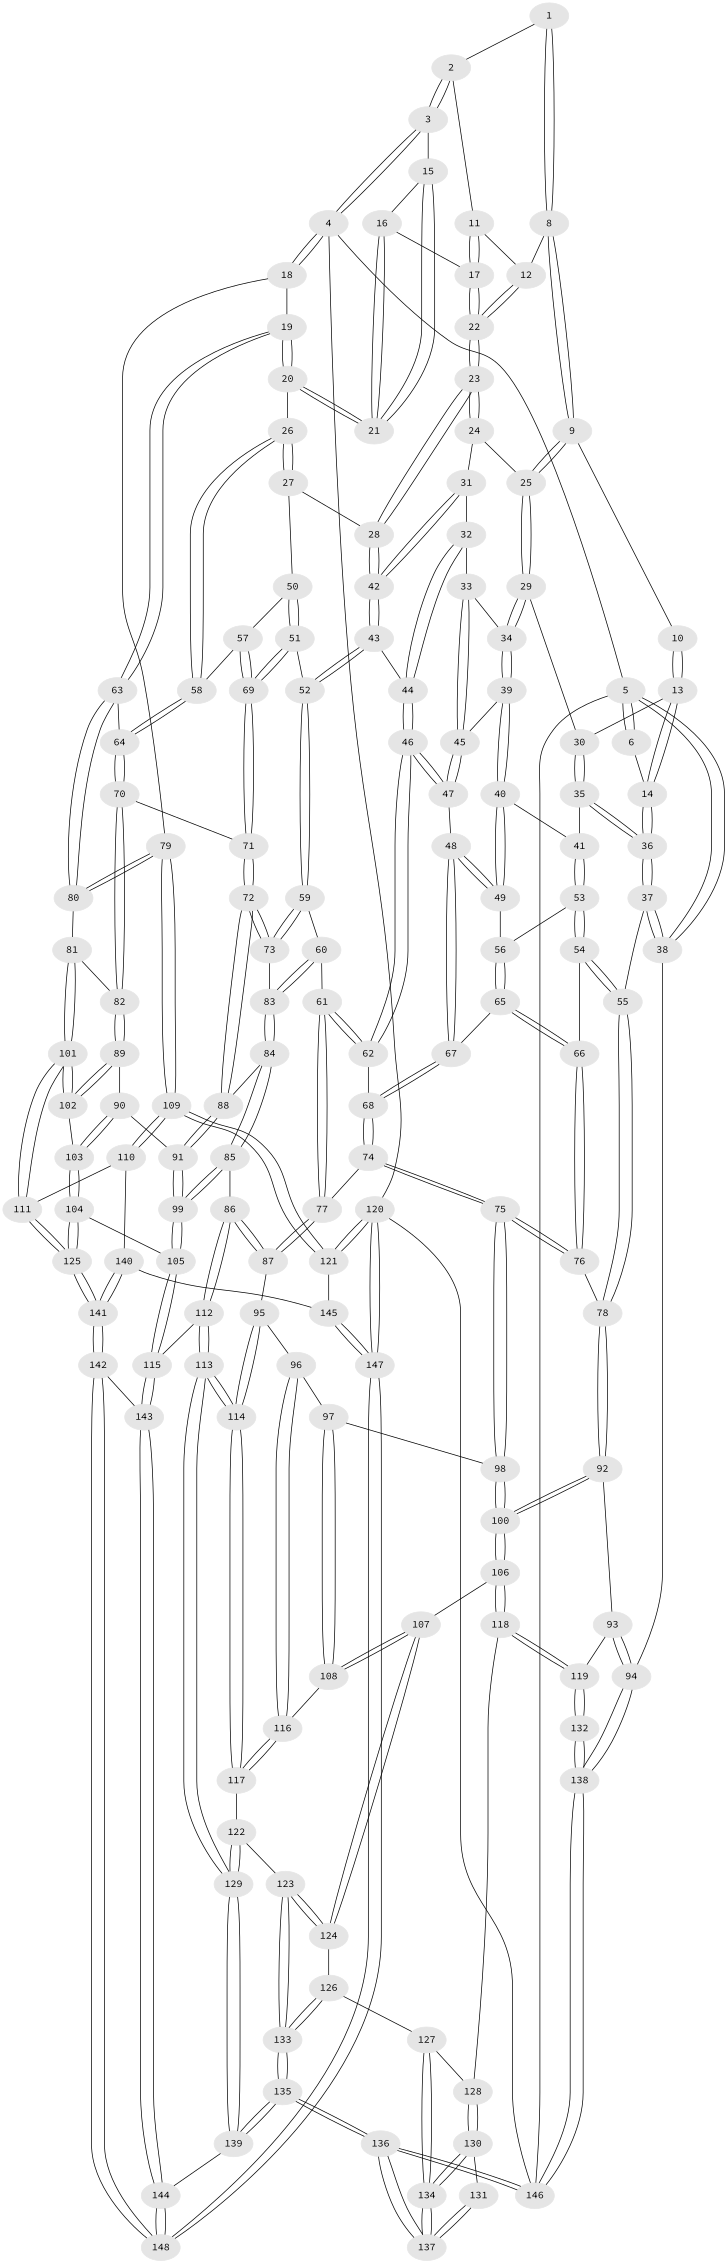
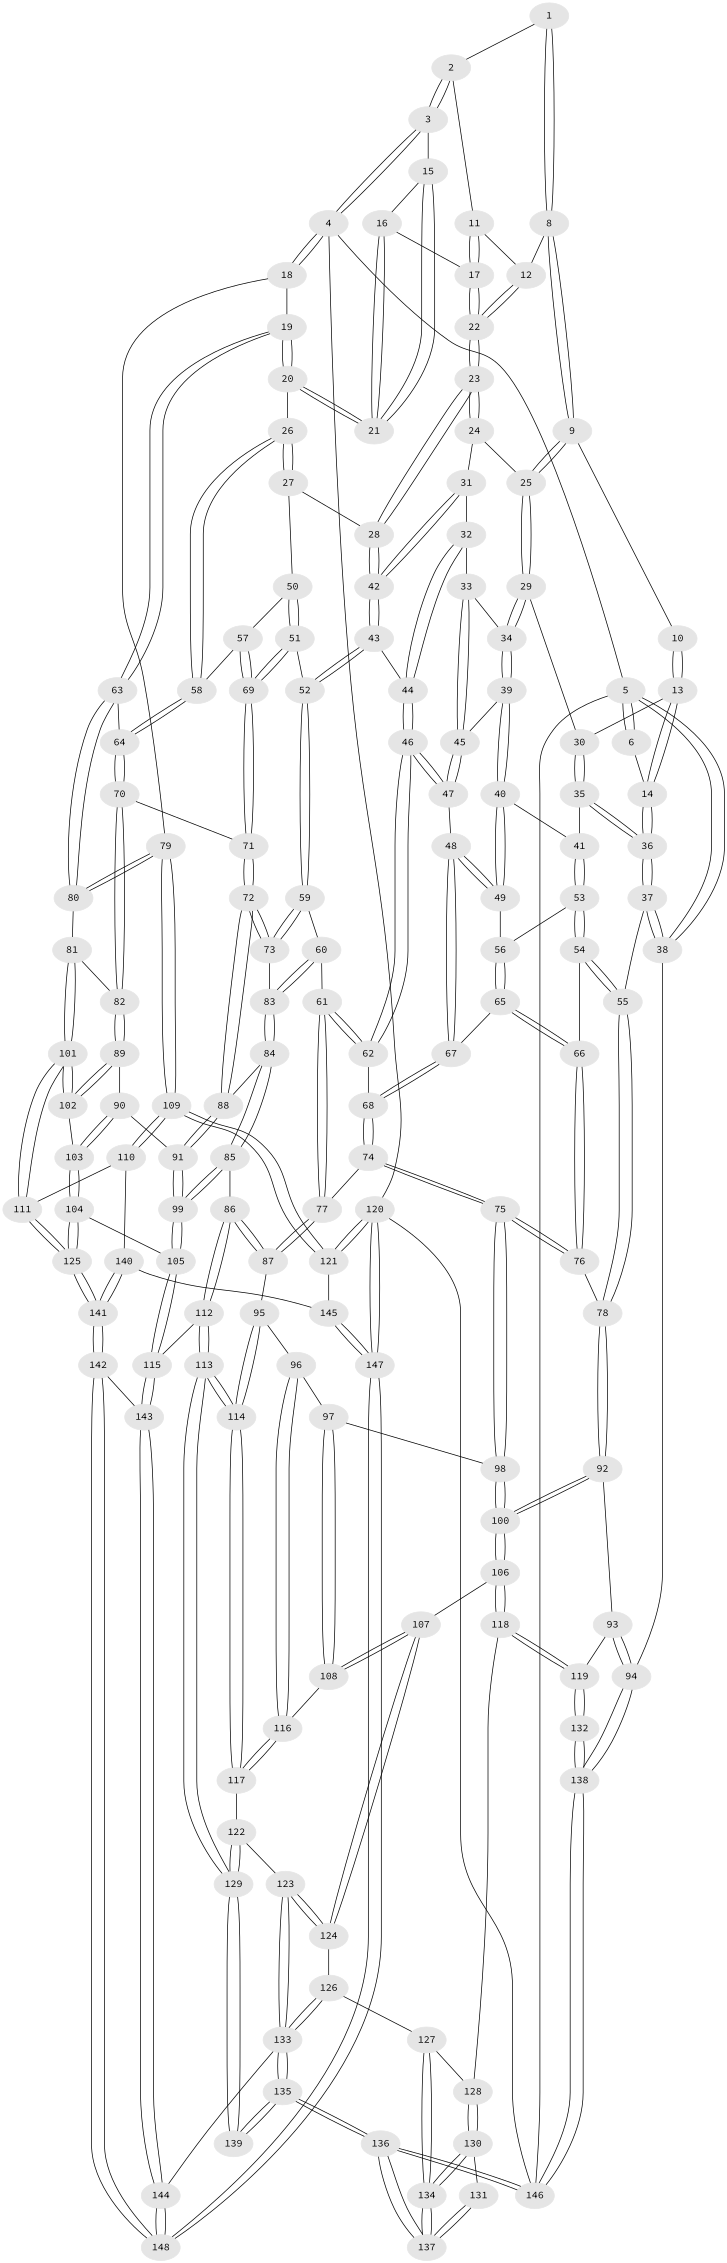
(197, 2170) -> (219, 2116)
